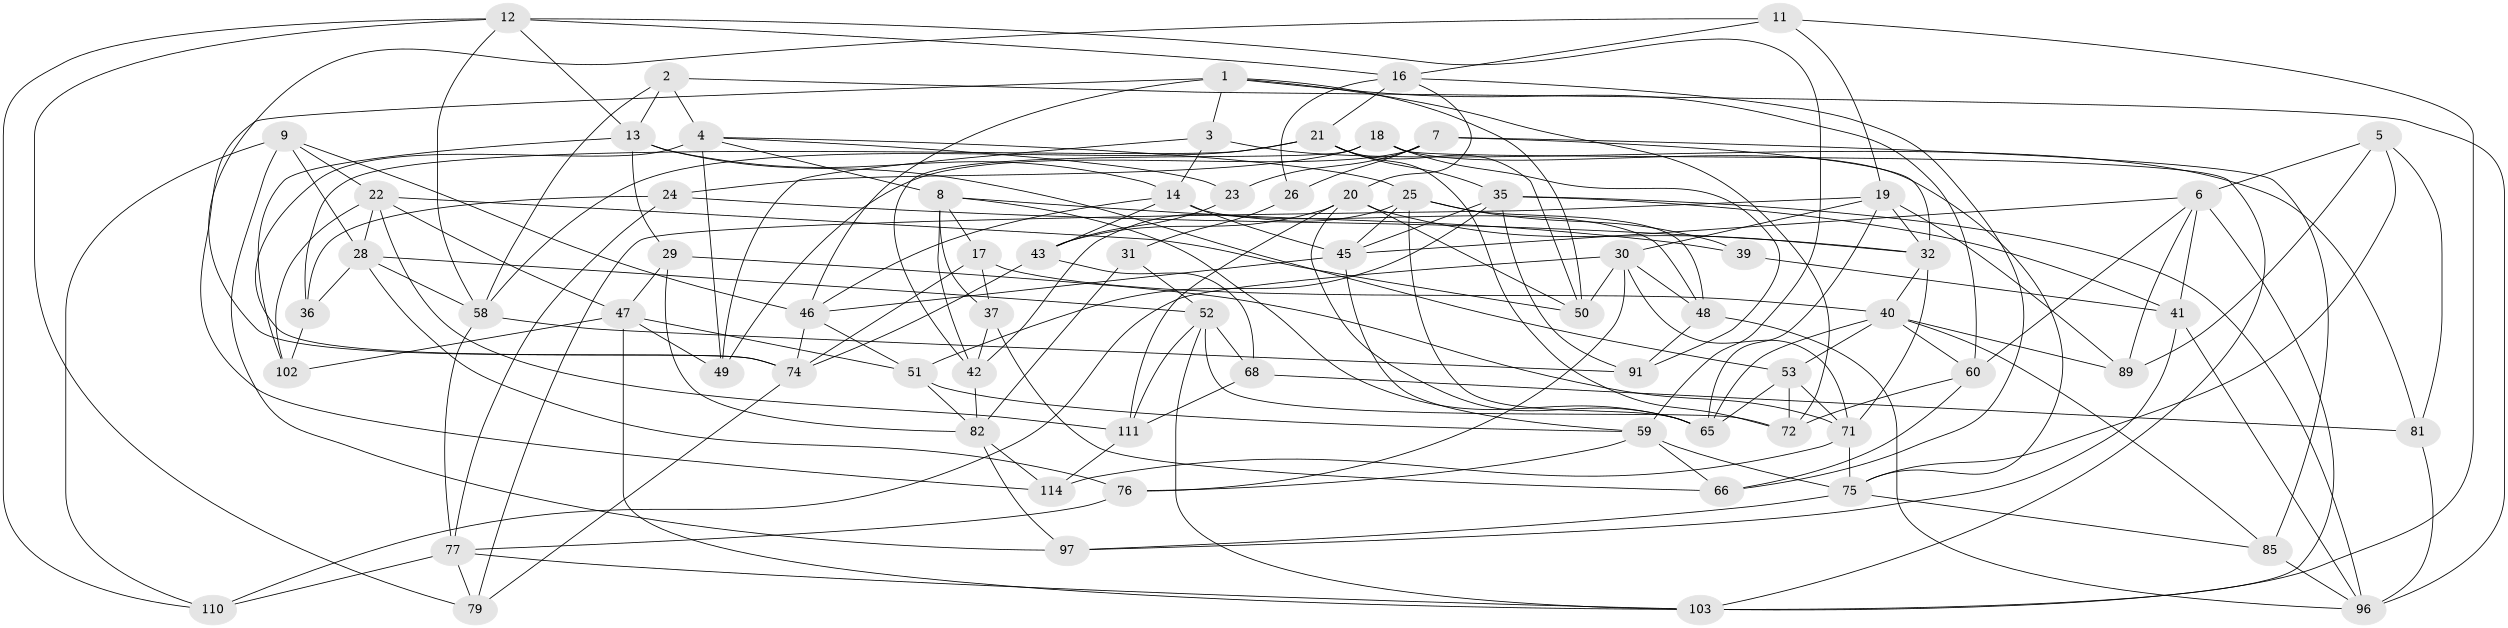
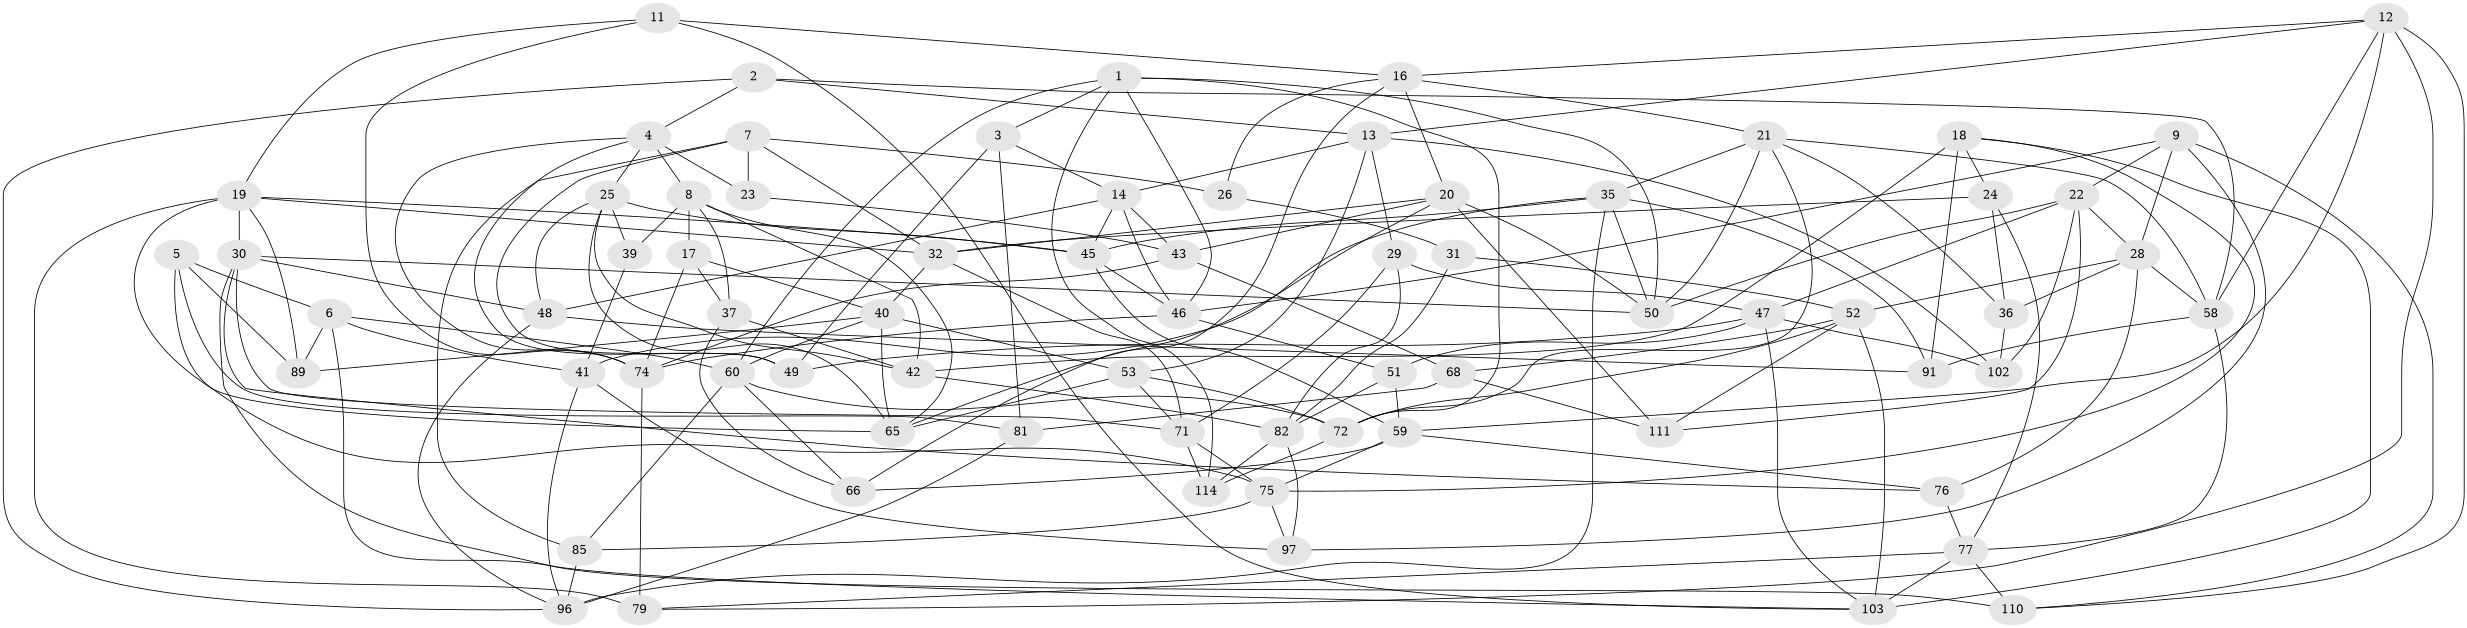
(1792, 224) -> (645, 217)
(1286, 287) -> (1630, 255)
(2084, 407) -> (656, 462)
(1090, 462) -> (1297, 454)
